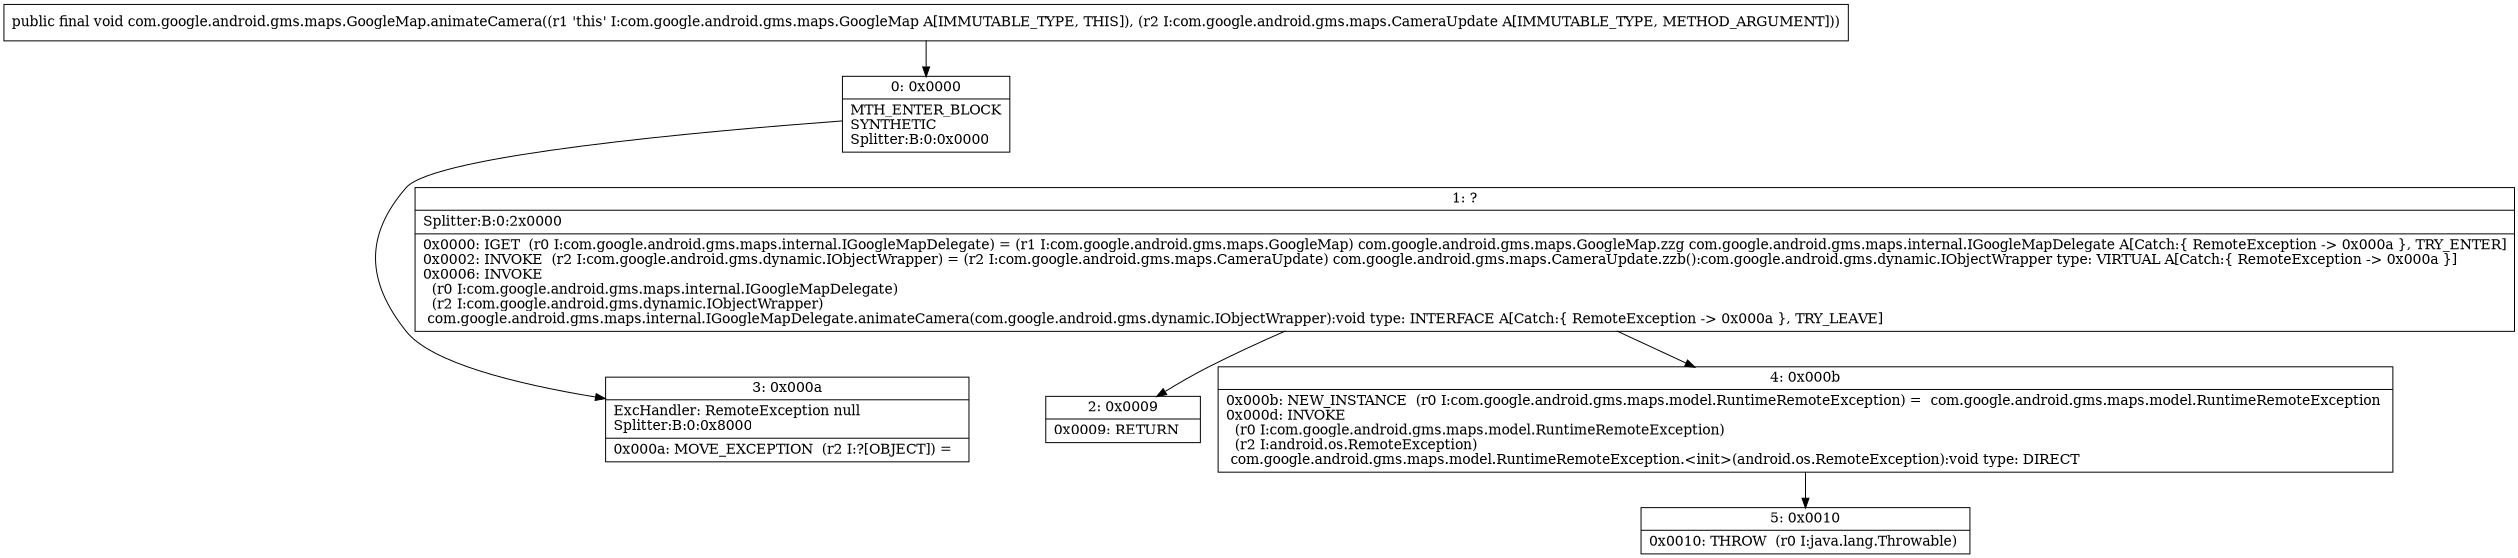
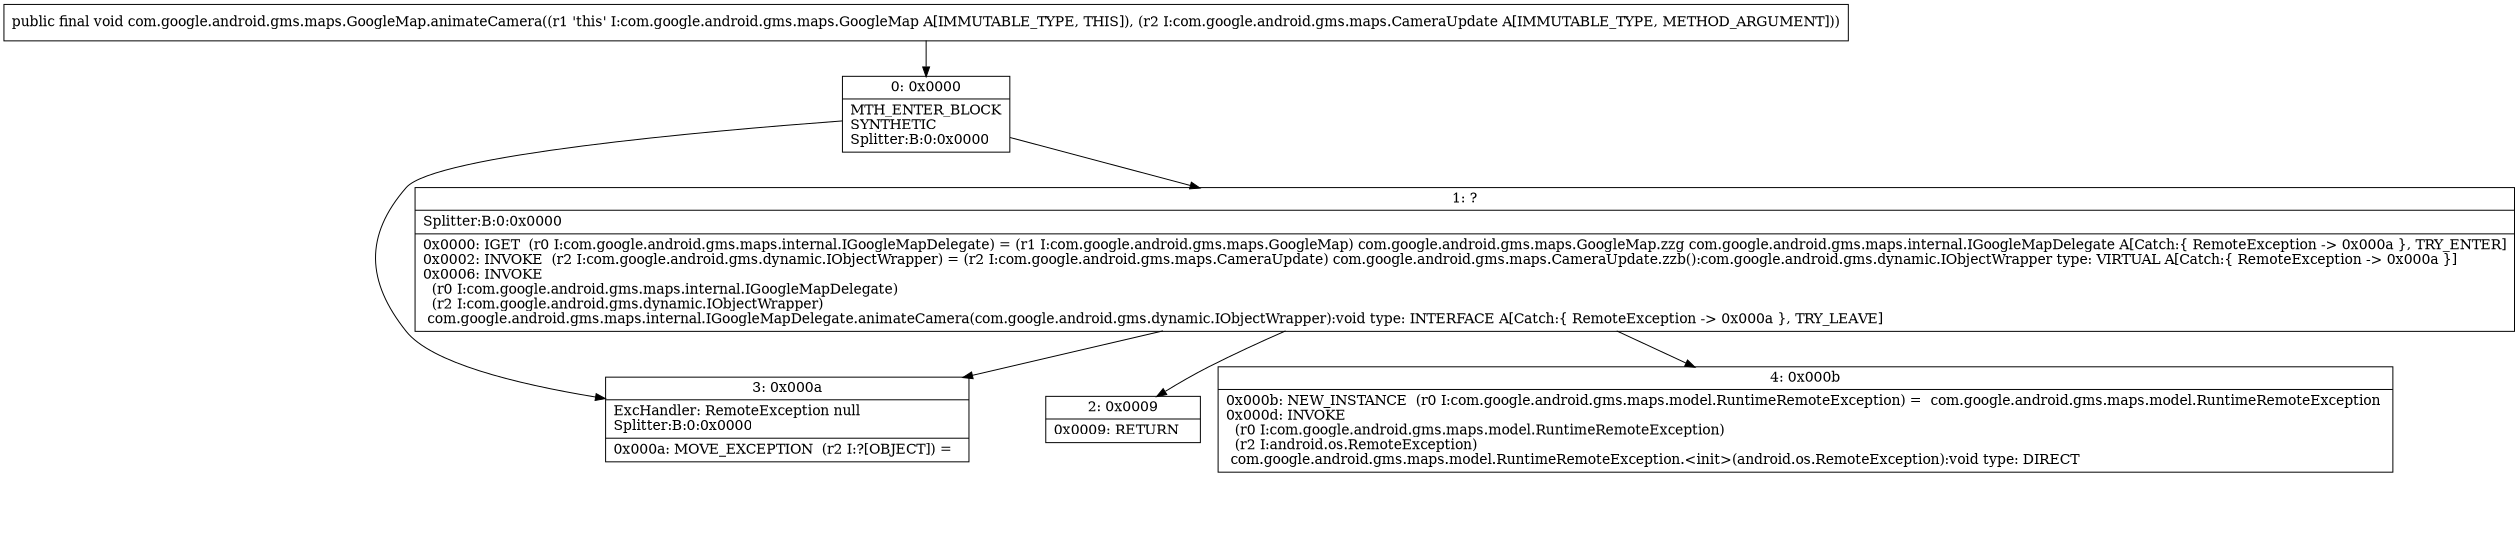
none -> (1100, 162)
(493, 222) -> (493, 222)
none -> (1068, 353)
(683, 426) -> (683, 426)
(1805, 531) -> none
